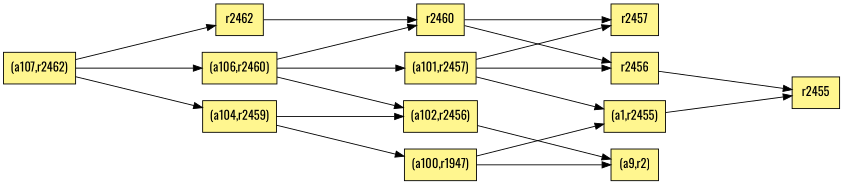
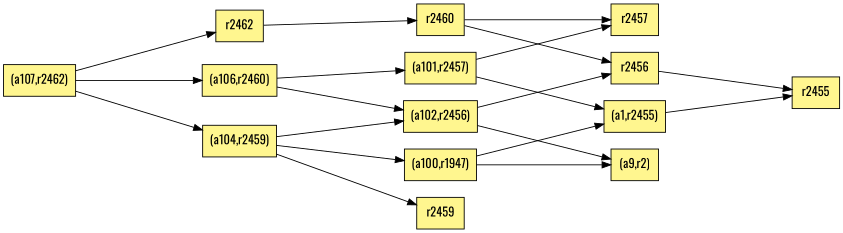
(343, 43) -> none
(539, 68) -> (549, 89)
none -> (440, 213)
